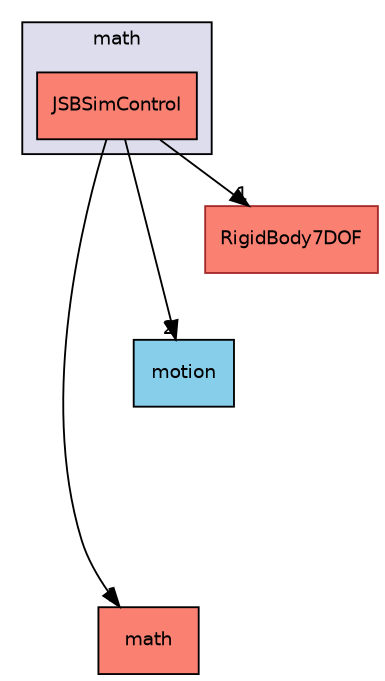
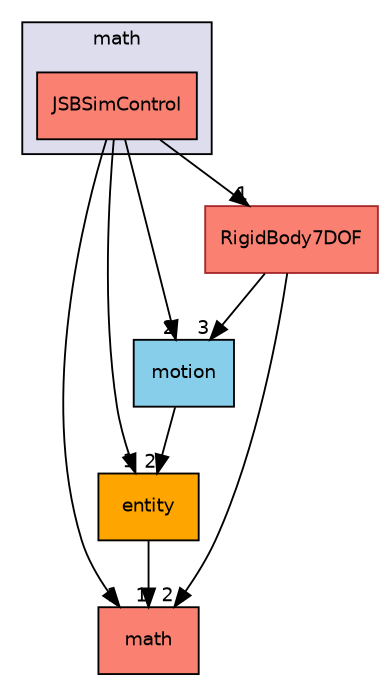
none -> (244, 299)
none -> (252, 438)
none -> (149, 507)
